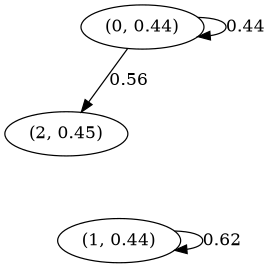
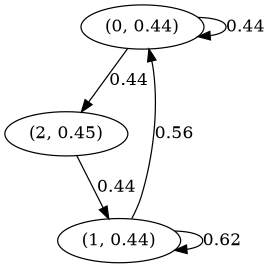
(129, 80) -> (129, 80)
none -> (153, 141)
none -> (90, 182)
